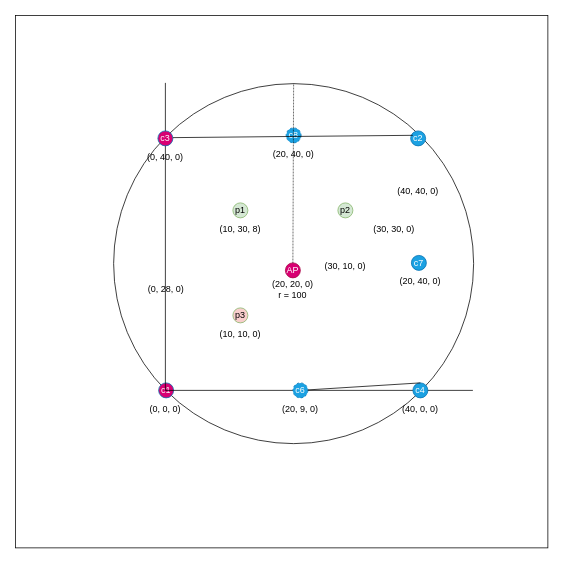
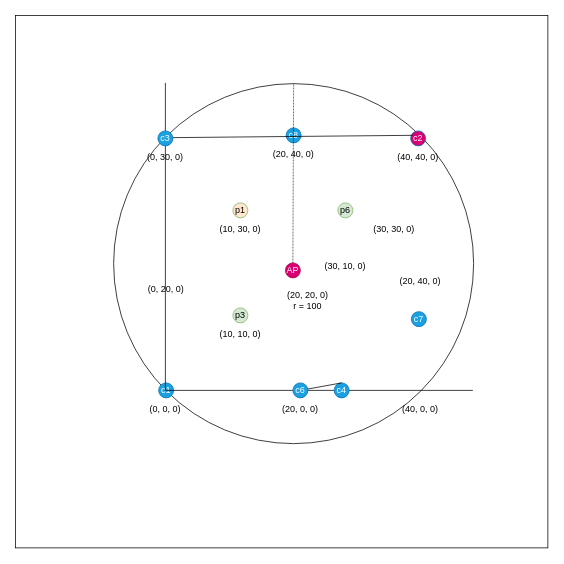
(294, 135) -> (294, 135)
(165, 138) -> (165, 138)
(418, 138) -> (418, 138)
(165, 157) -> (165, 157)
(418, 191) -> (418, 157)
(240, 210) -> (240, 210)
(345, 210) -> (345, 210)
(240, 229) -> (240, 229)
(419, 263) -> (419, 319)
(166, 289) -> (166, 289)
(293, 289) -> (308, 300)
(240, 315) -> (240, 315)
(166, 390) -> (166, 390)
(300, 390) -> (300, 390)
(420, 390) -> (342, 390)
(300, 409) -> (300, 409)
